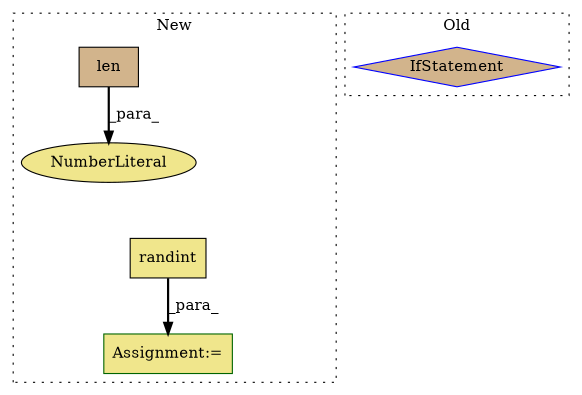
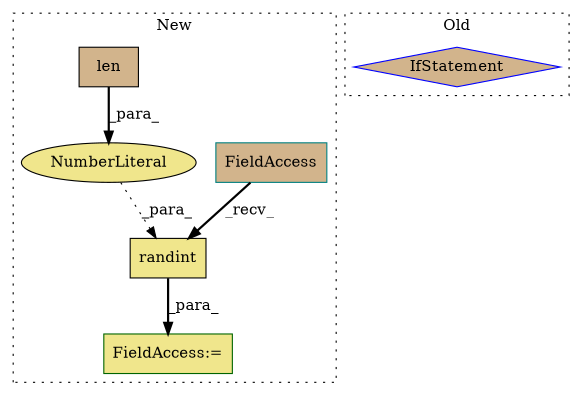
none -> (271, 163)
none -> (135, 206)
(168, 354) -> (168, 354)
